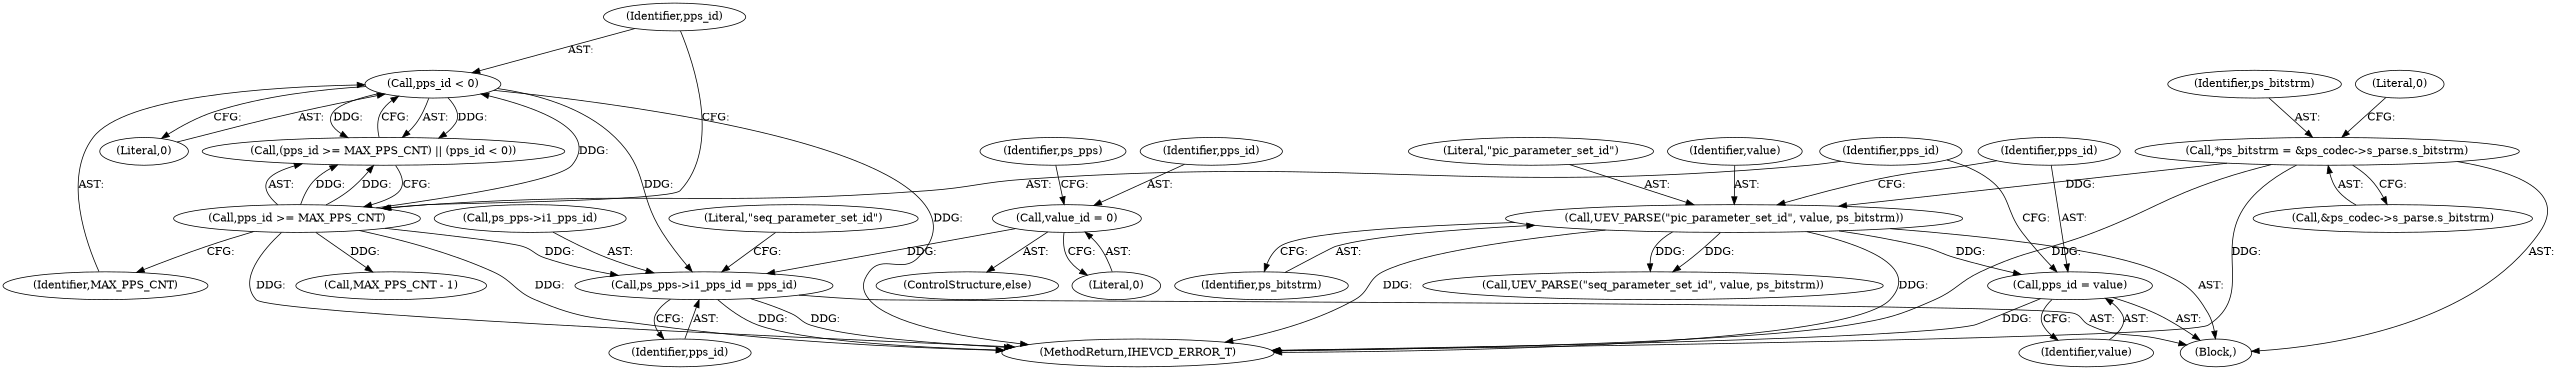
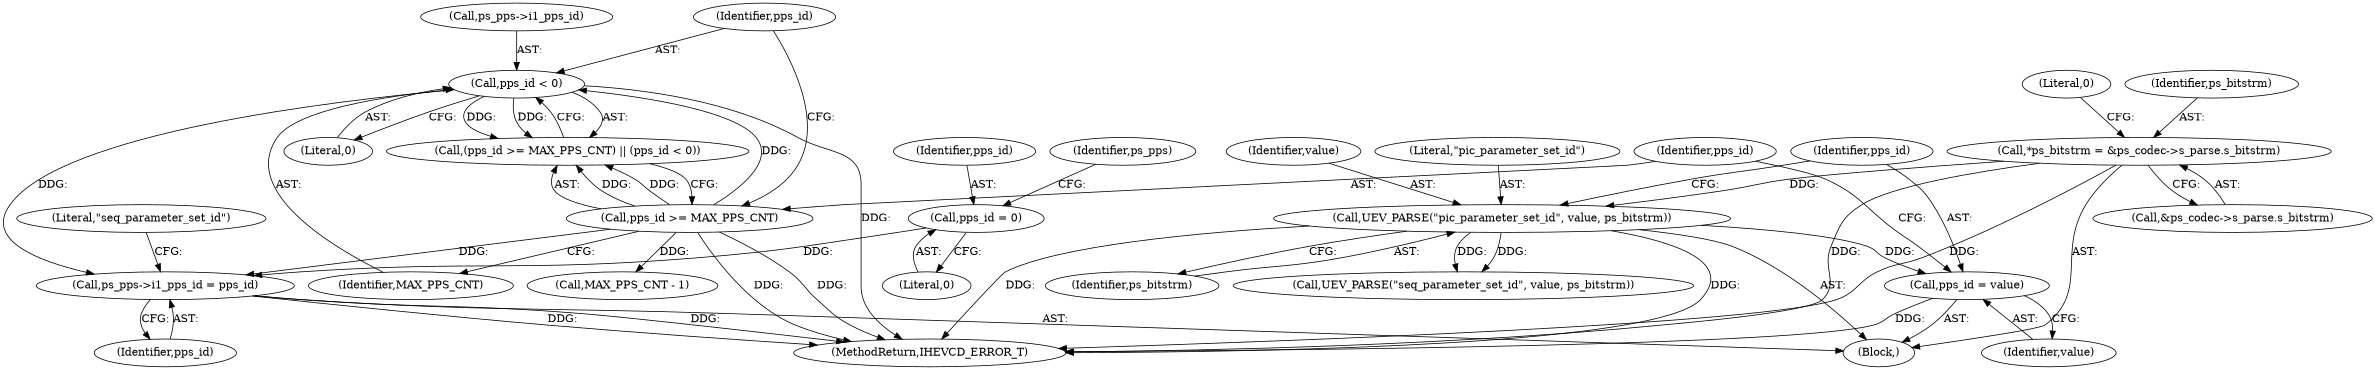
(1067, 219) -> (976, 219)
(598, 254) -> (517, 47)
(967, 286) -> none
